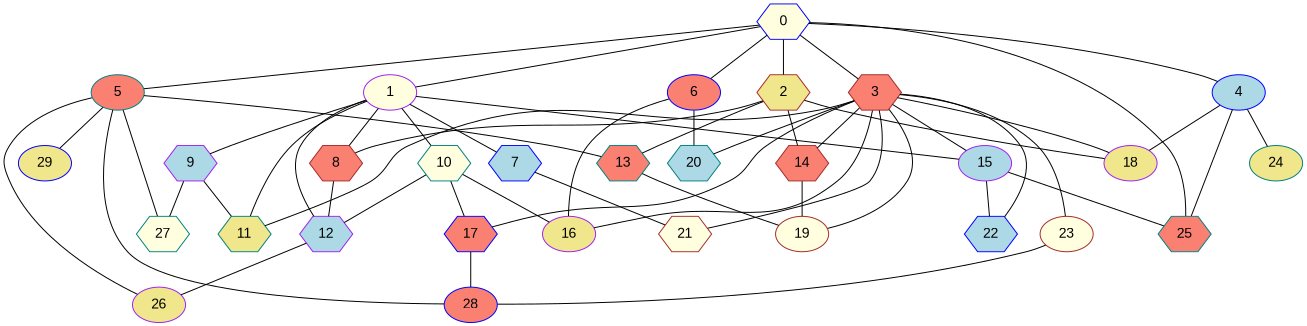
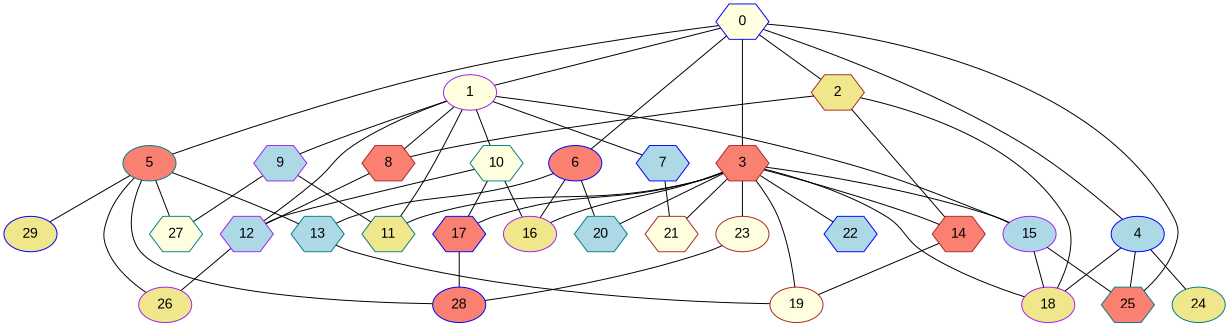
(684, 134) -> (445, 197)
(623, 163) -> (318, 234)
(988, 199) -> (1039, 270)
